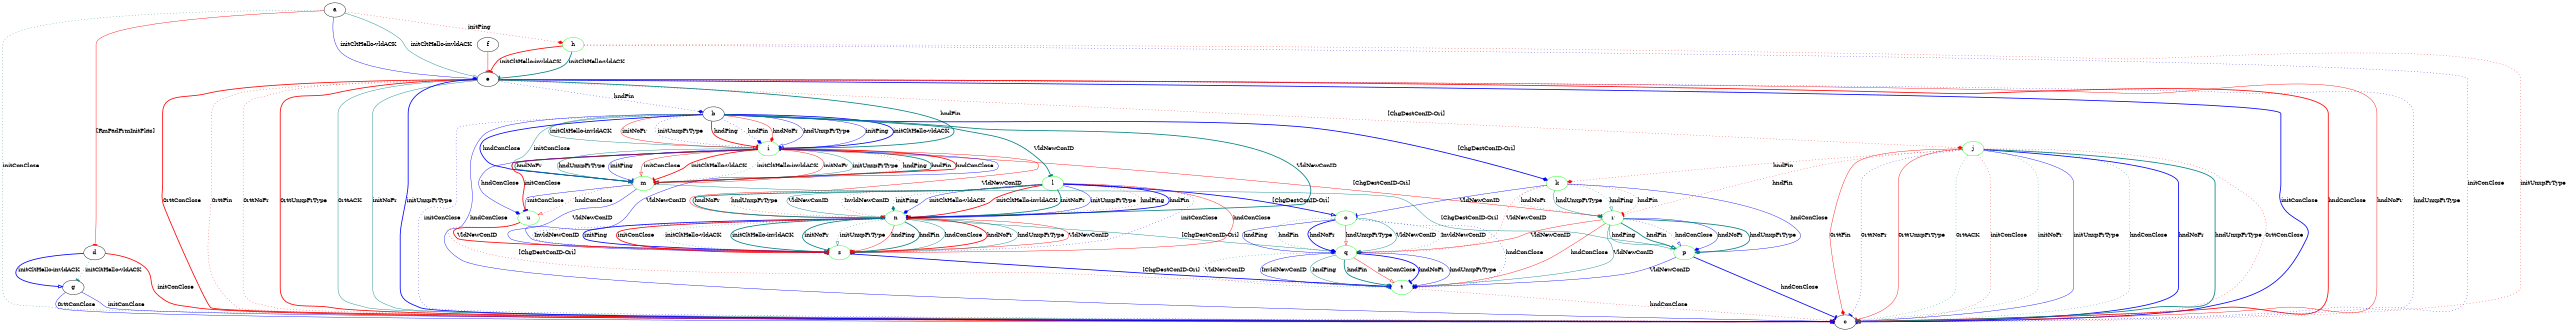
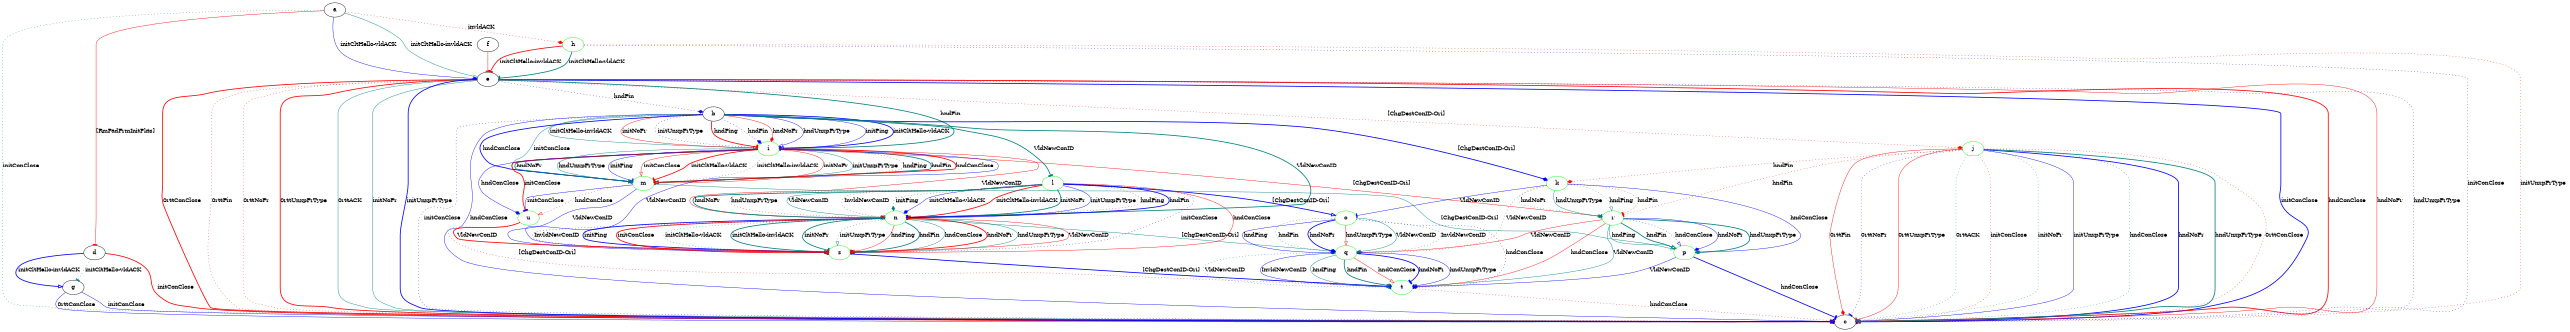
(480, 27) -> (482, 27)
